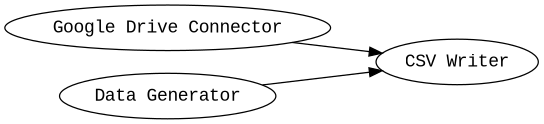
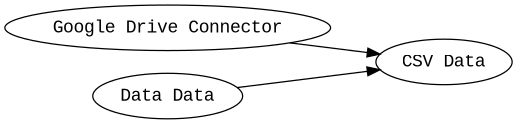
(457, 62) -> (444, 62)
(168, 96) -> (168, 96)
